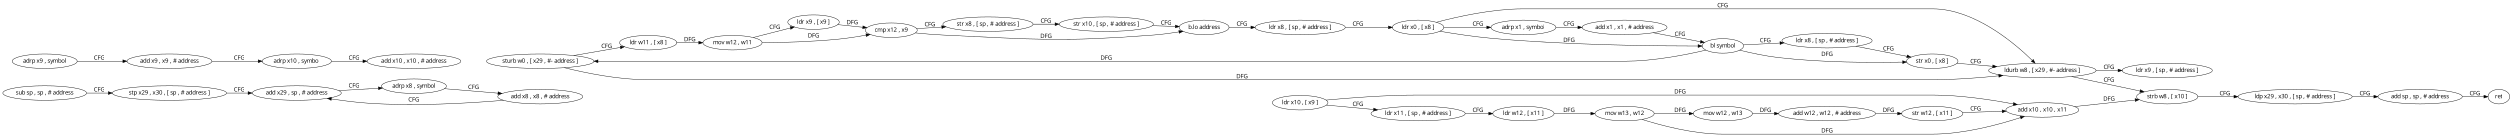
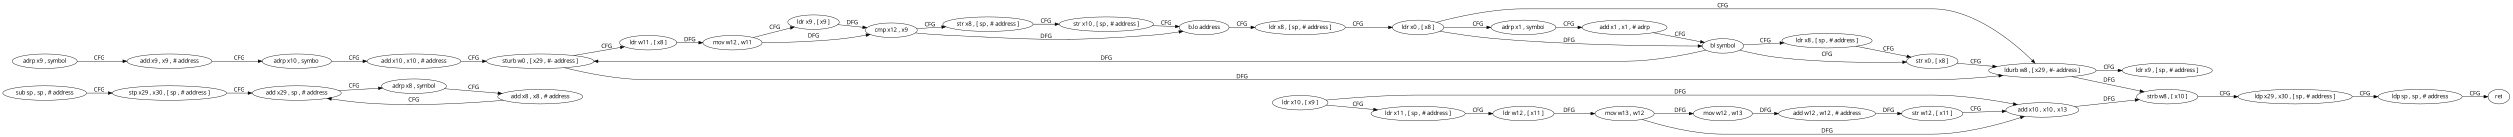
(1625, 27) -> (1625, 27)
(1827, 55) -> (1827, 55)
none -> (472, 61)
(2109, 80) -> (2109, 80)
(2420, 97) -> (2420, 97)
(2042, 110) -> (2042, 110)
